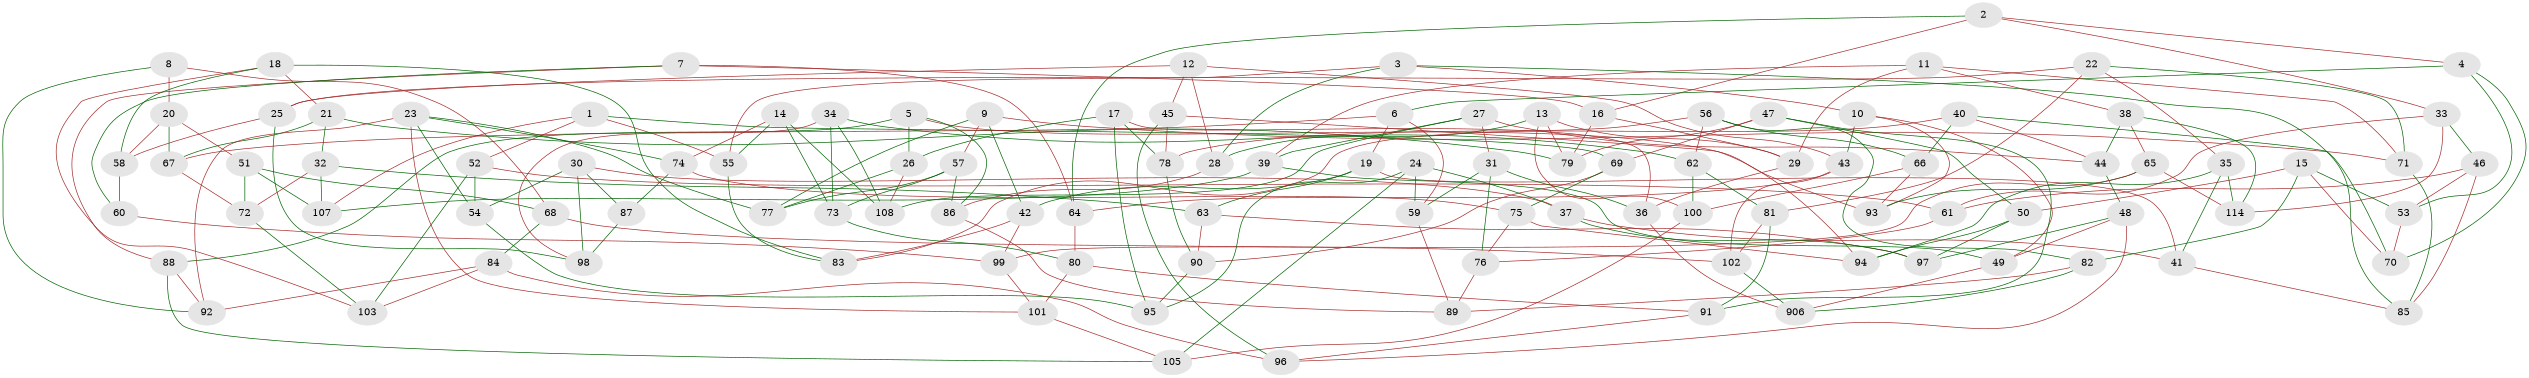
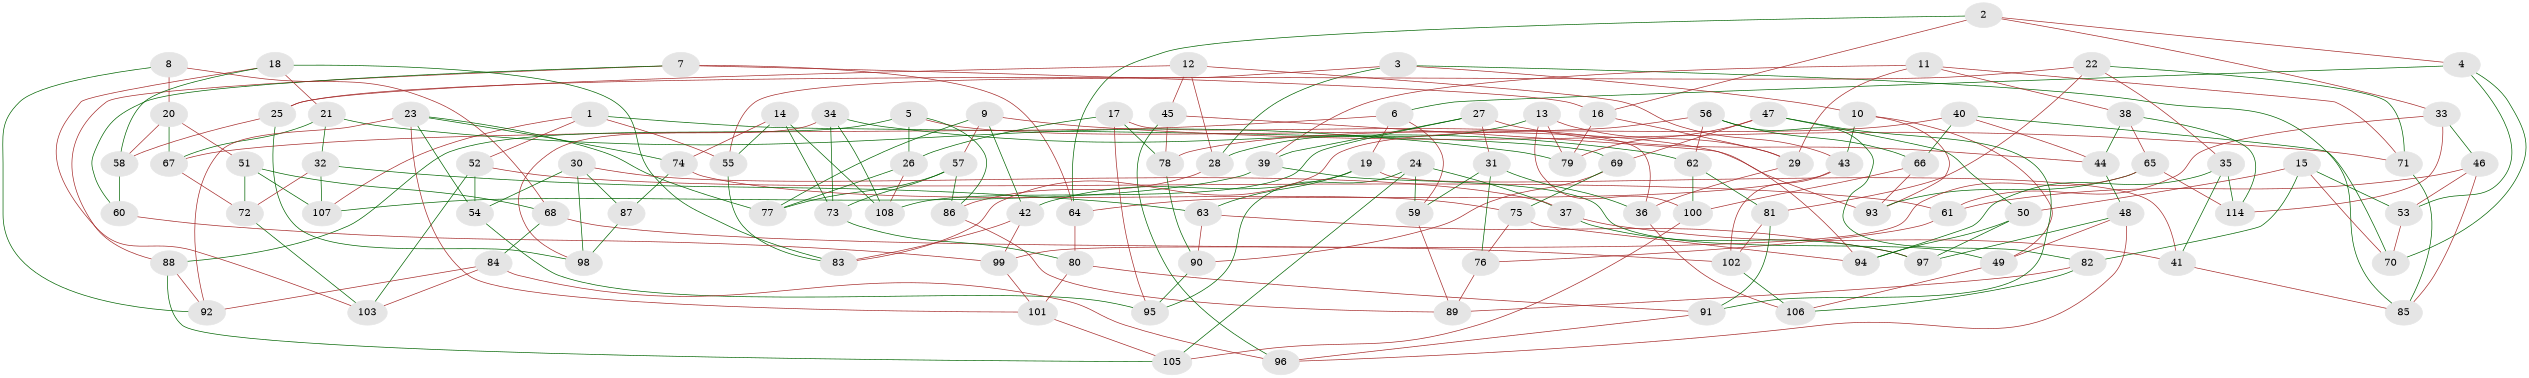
(1123, 215) -> (1123, 215)
(1796, 313) -> (1796, 313)
